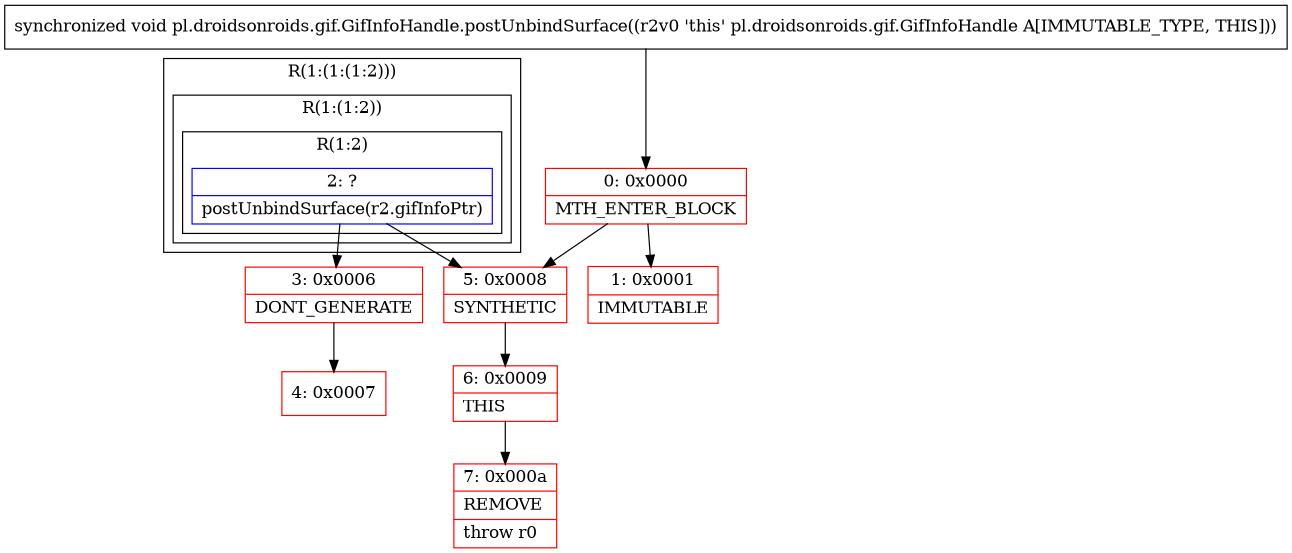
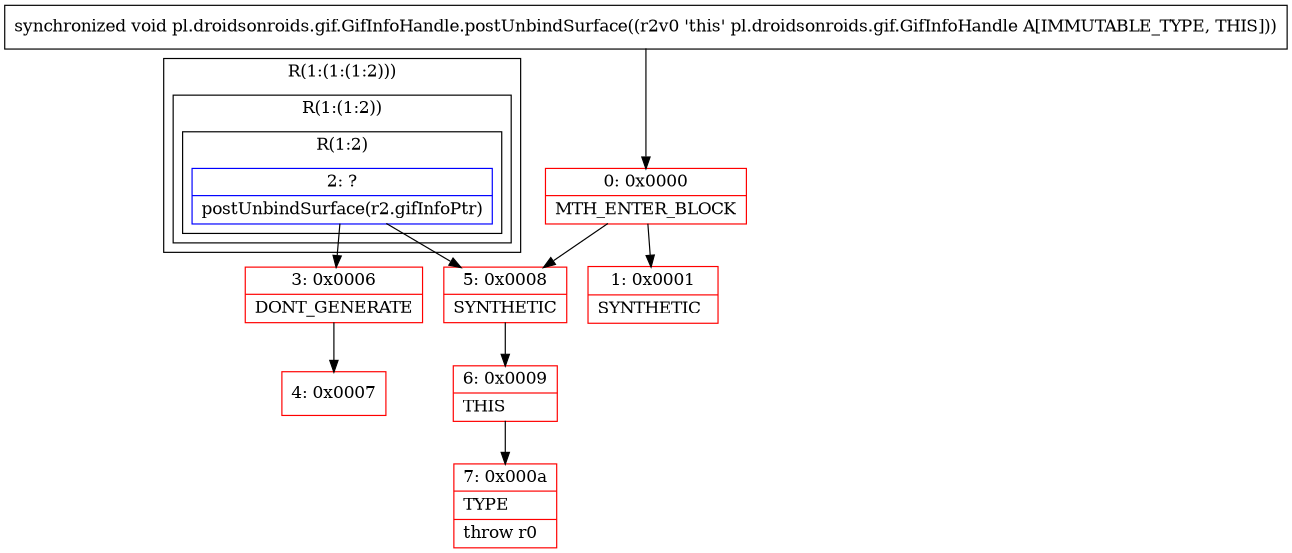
(653, 308) -> (649, 308)
(503, 505) -> (486, 505)
